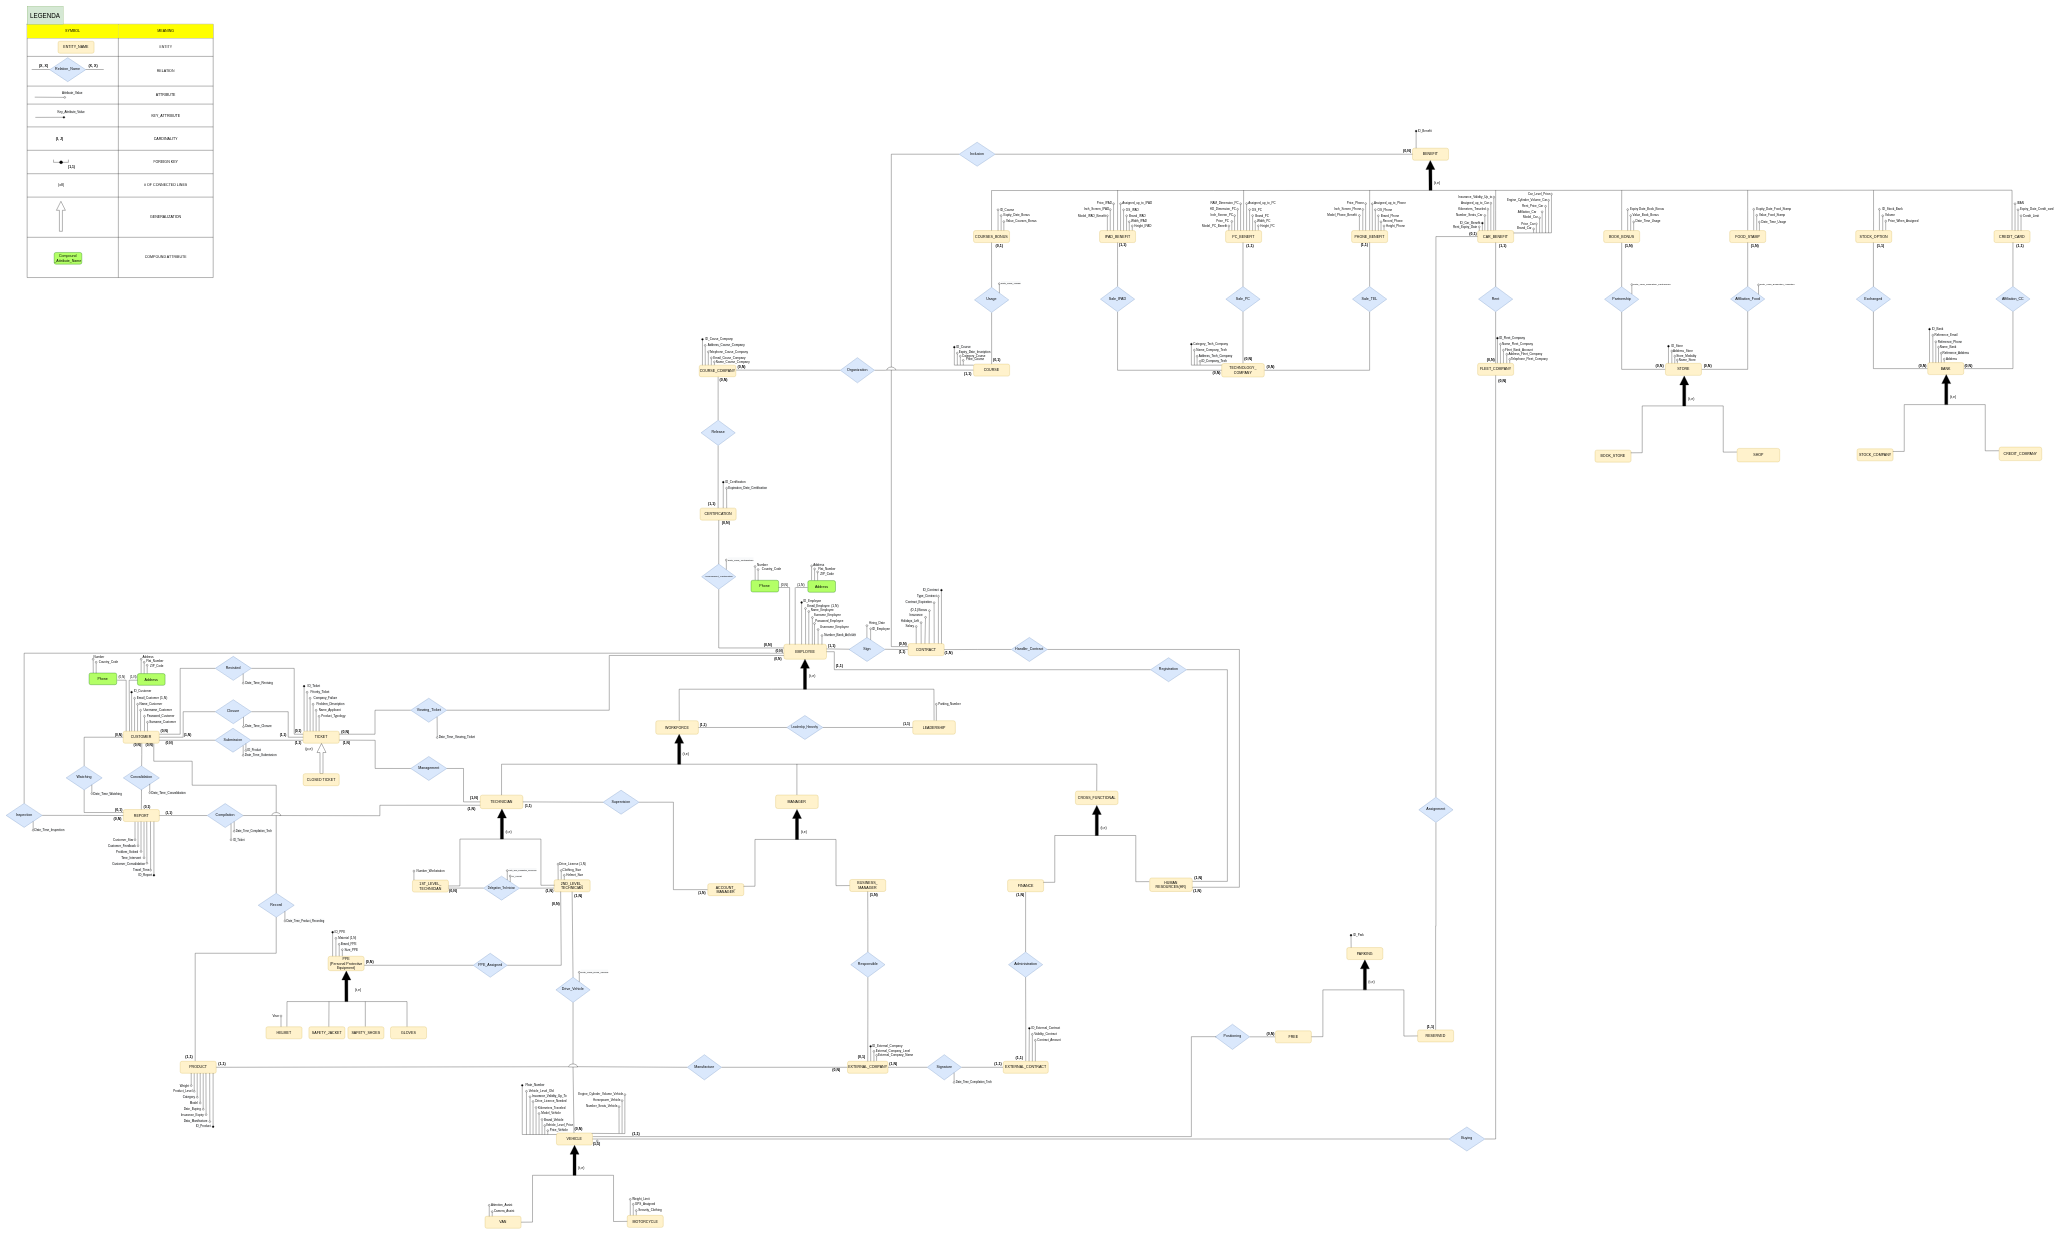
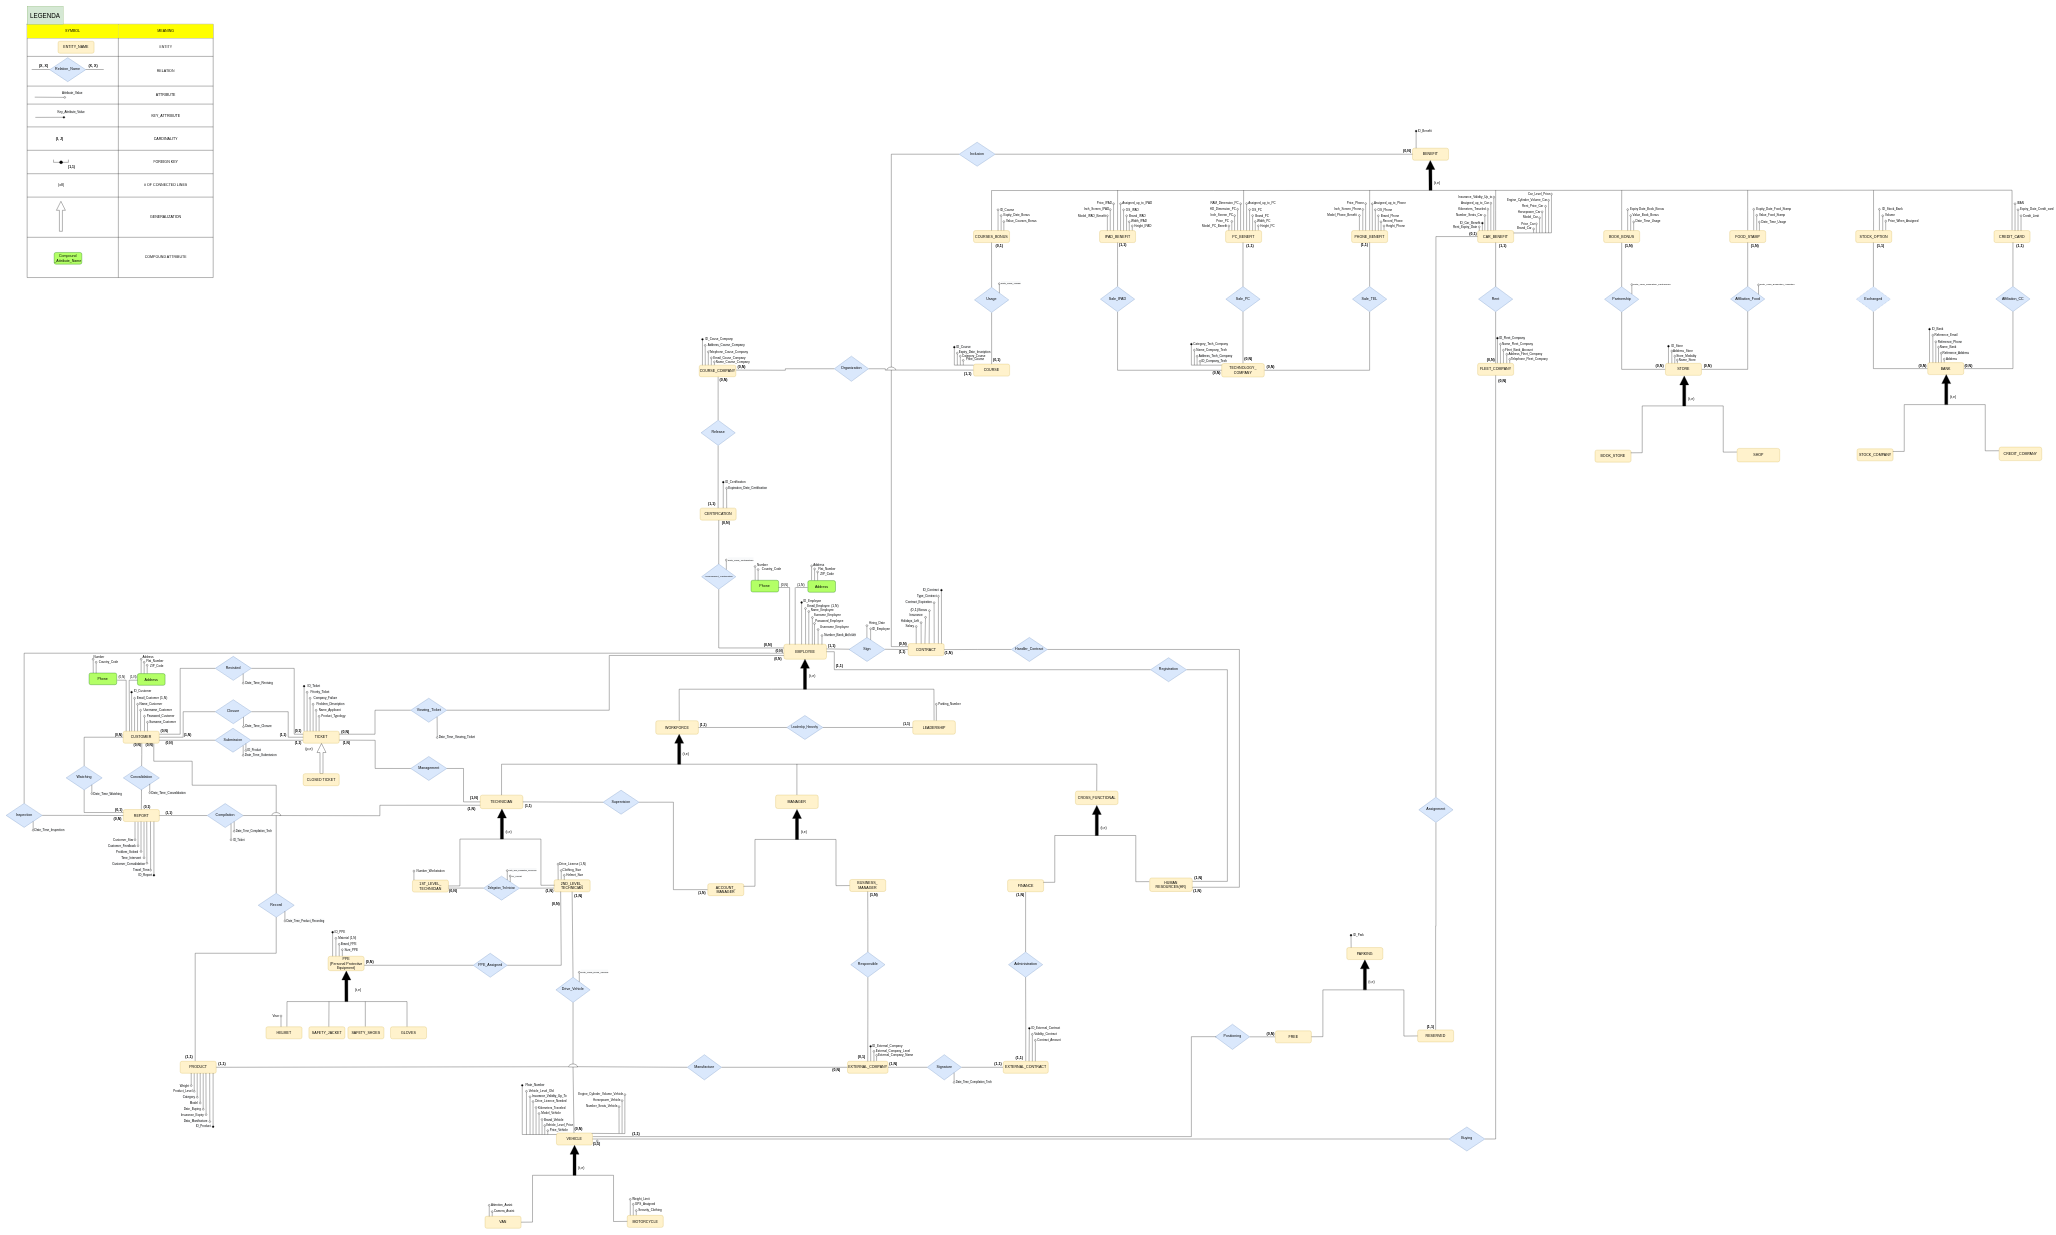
(1531, 214) -> (1531, 214)
(1873, 299) -> (1873, 299)
(857, 370) -> (851, 369)
